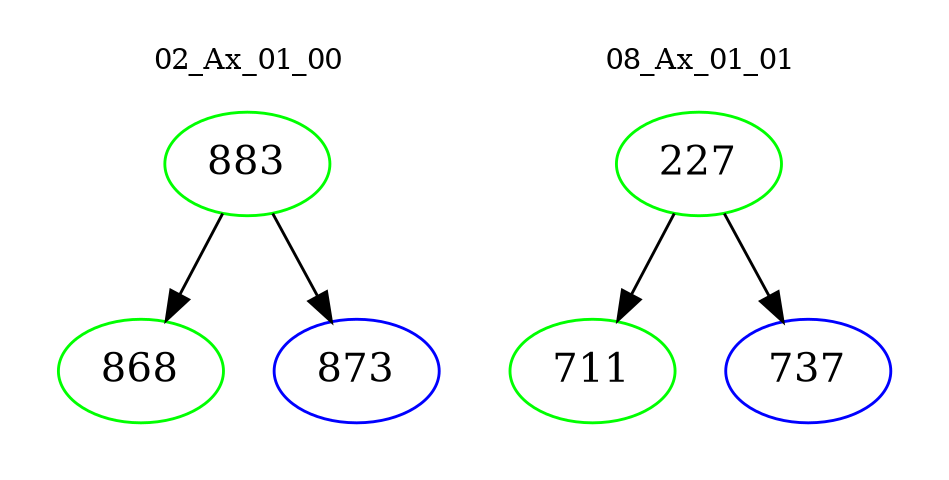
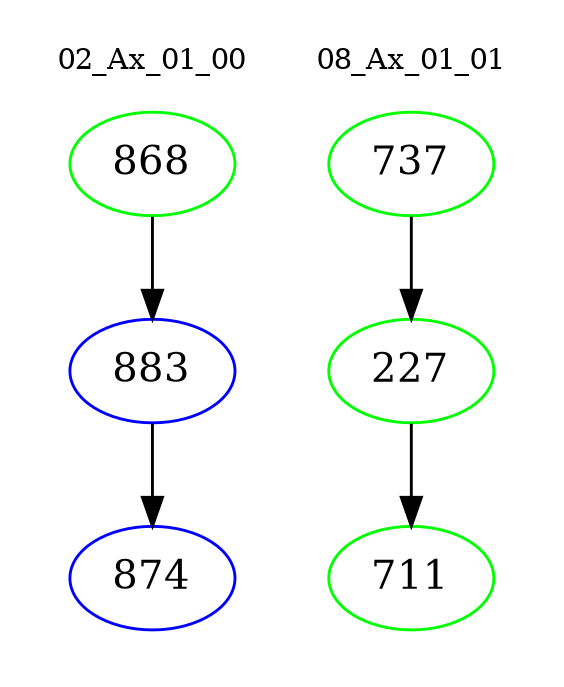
(247, 164) -> (152, 371)
(201, 254) -> (152, 253)
(747, 255) -> (411, 253)
(357, 371) -> (152, 578)
(808, 371) -> (411, 164)
